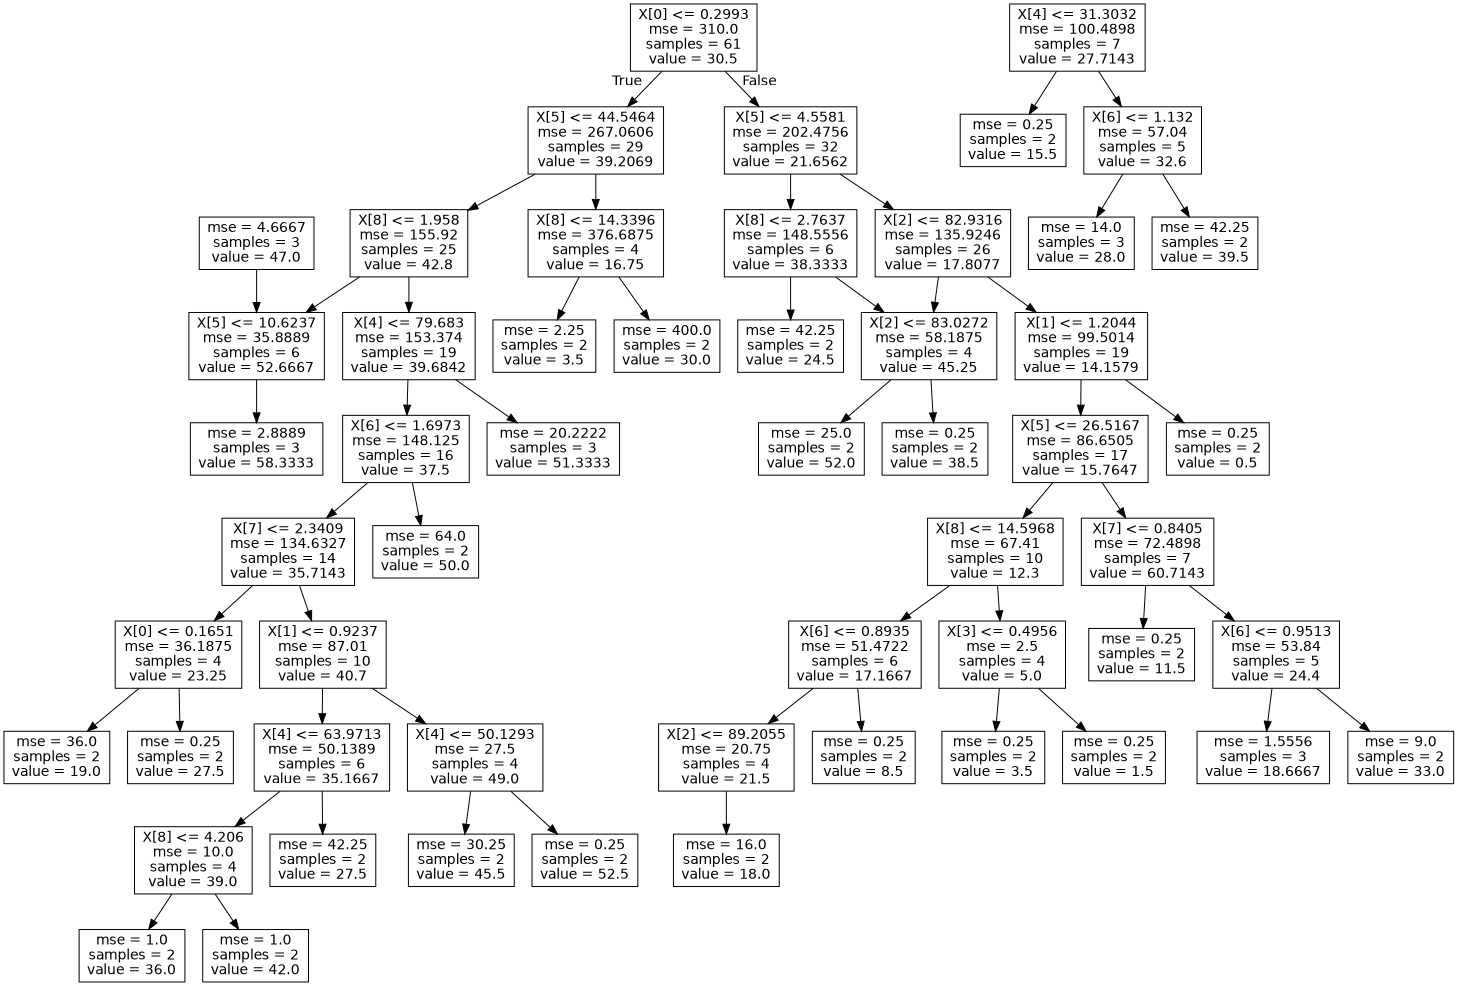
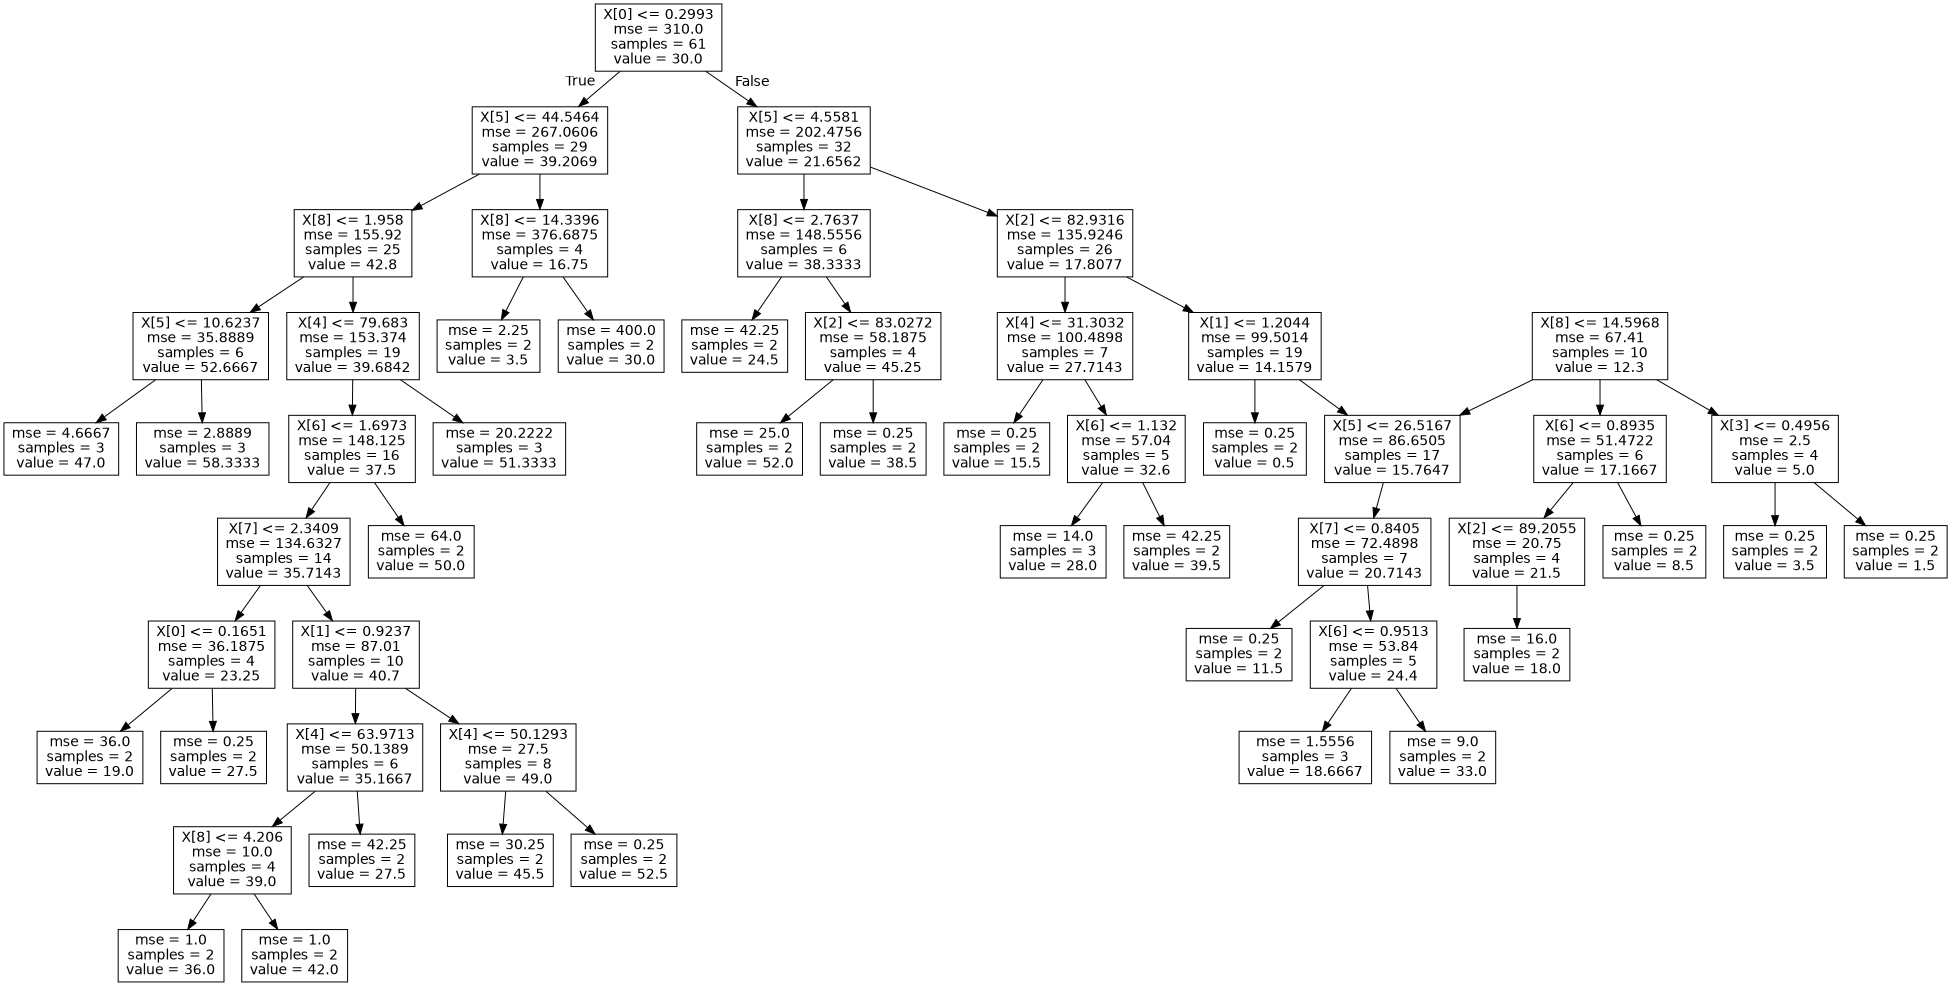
(694, 38) -> (659, 38)
(257, 286) -> (130, 398)
(937, 290) -> (1065, 290)
(1041, 497) -> (1501, 395)
(1148, 552) -> (1365, 552)
(475, 757) -> (508, 757)
